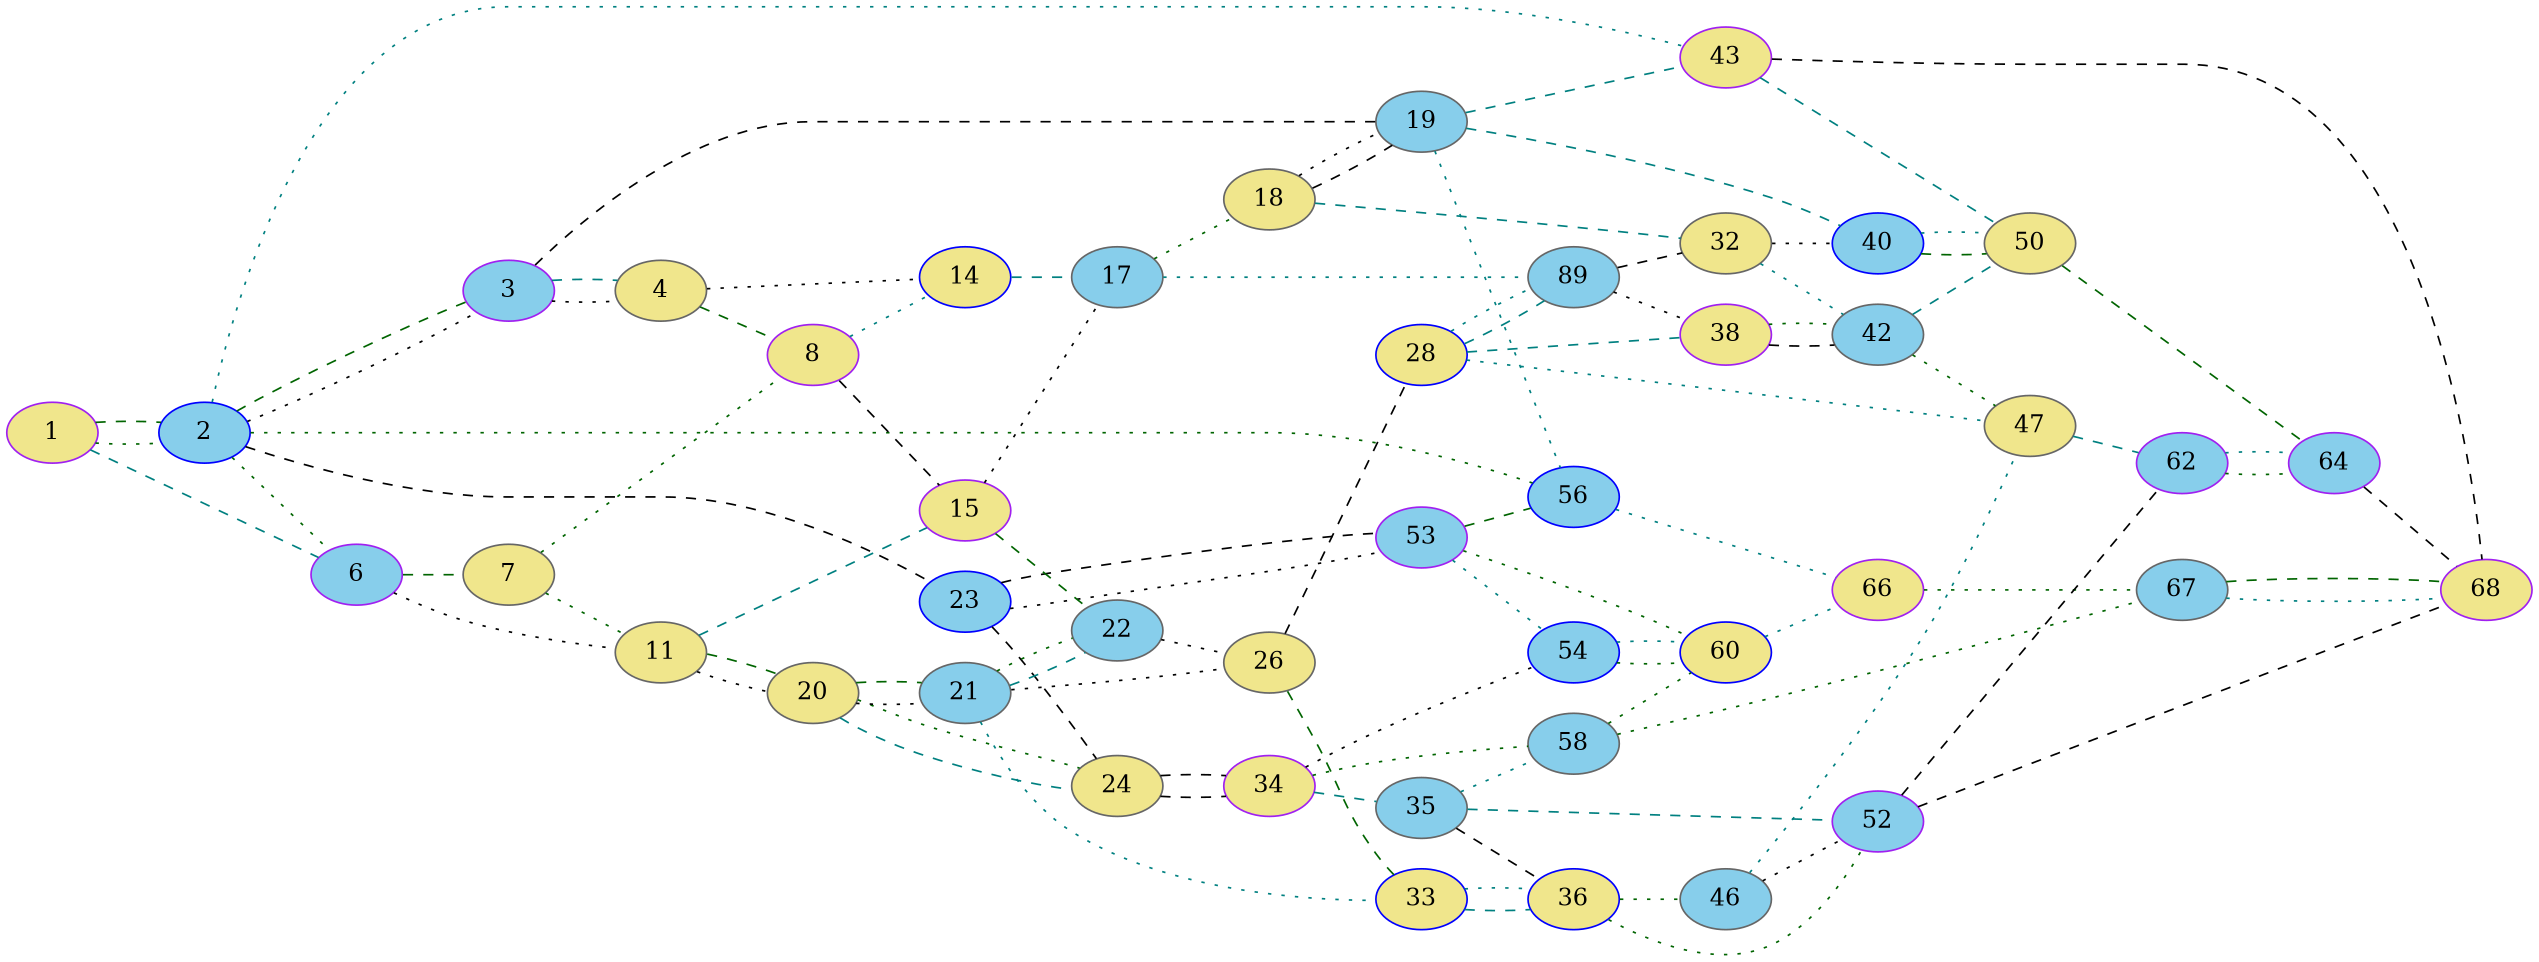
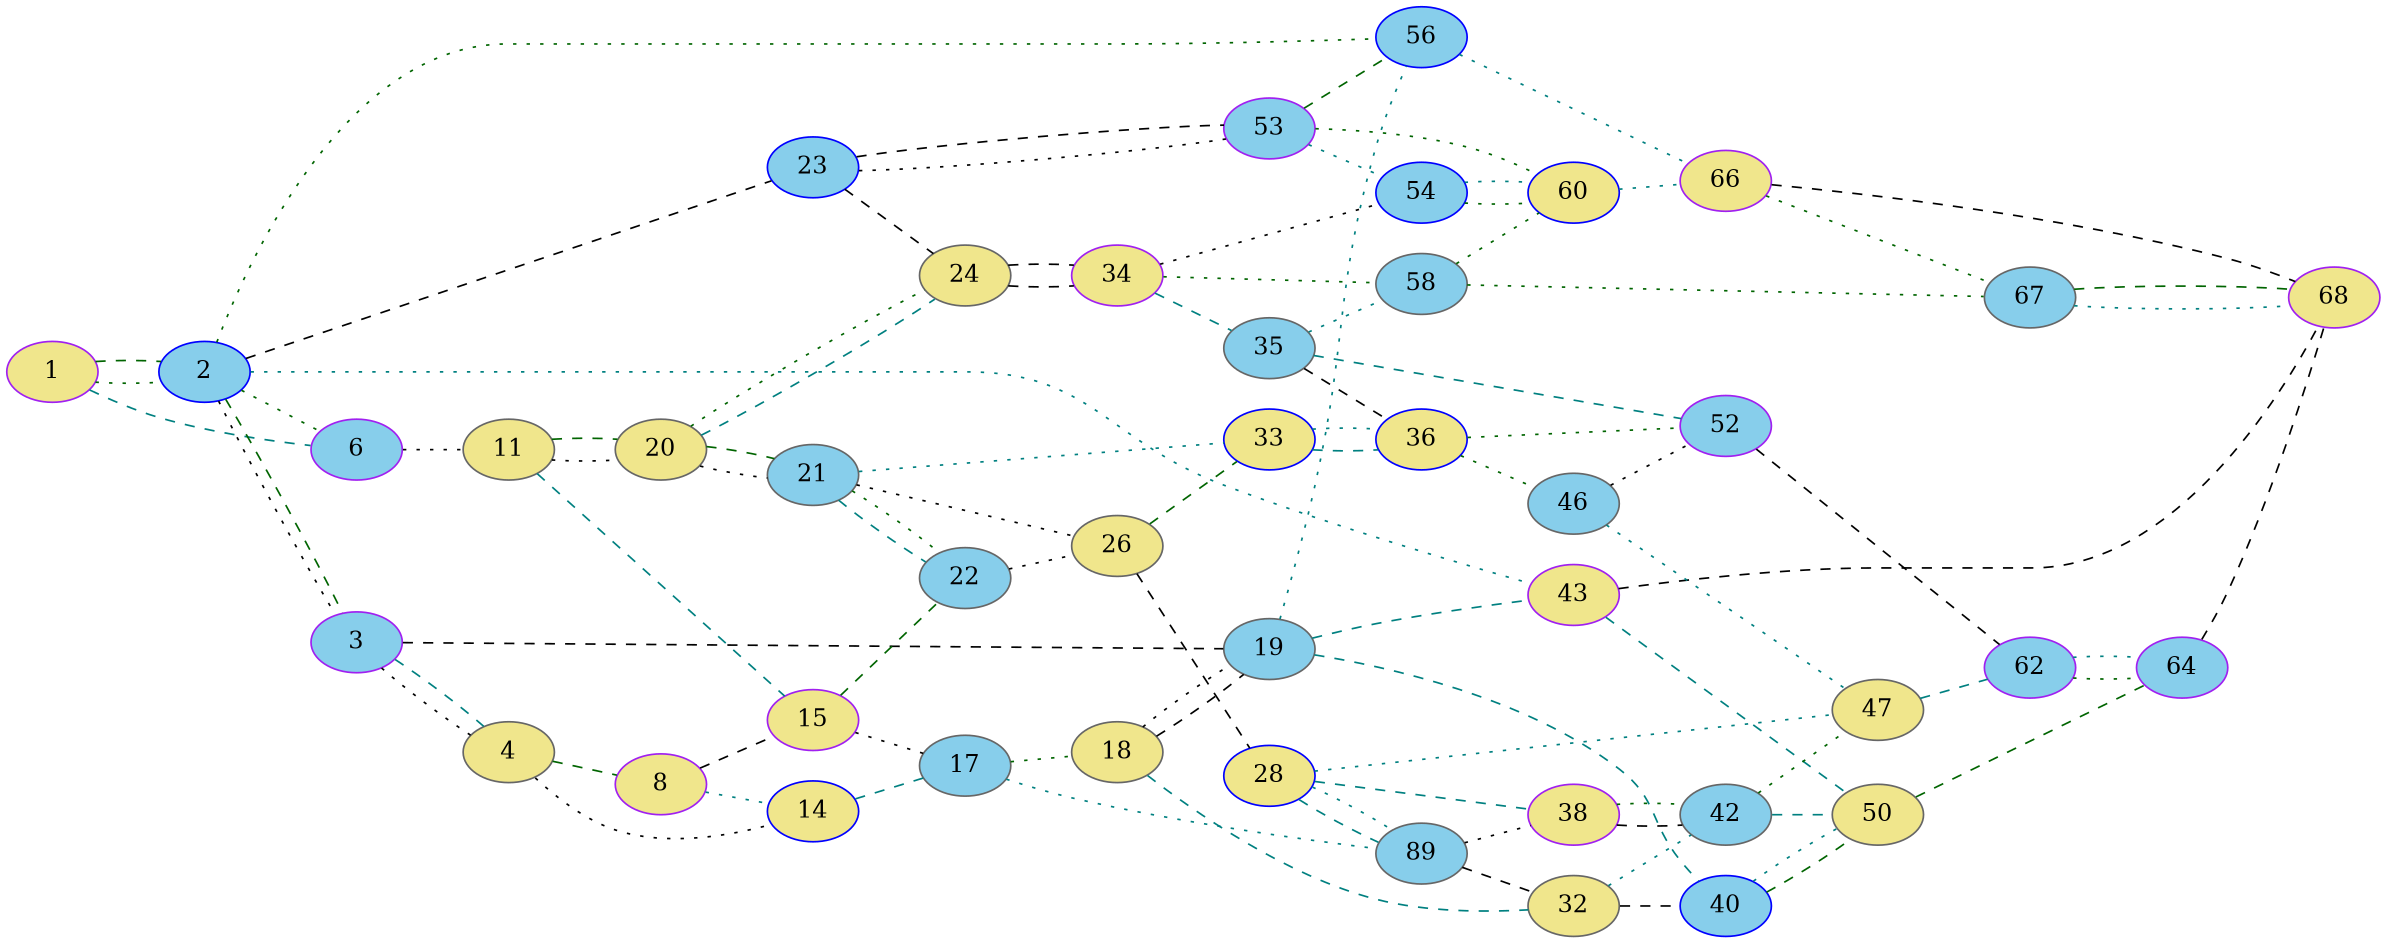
(1802, 243) -> (1650, 906)
(509, 575) -> none
(2182, 706) -> (2036, 219)
